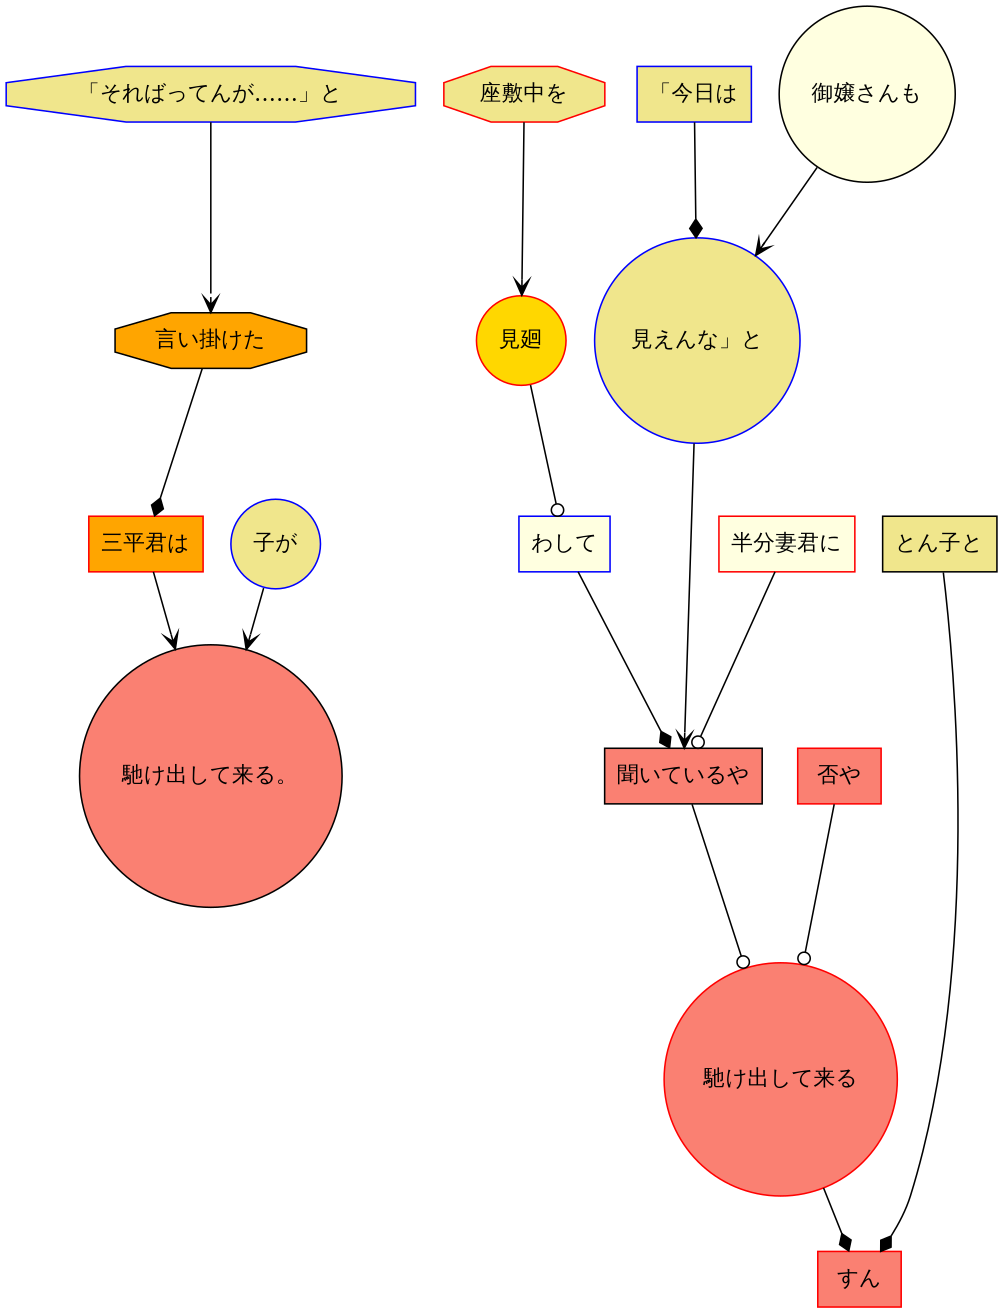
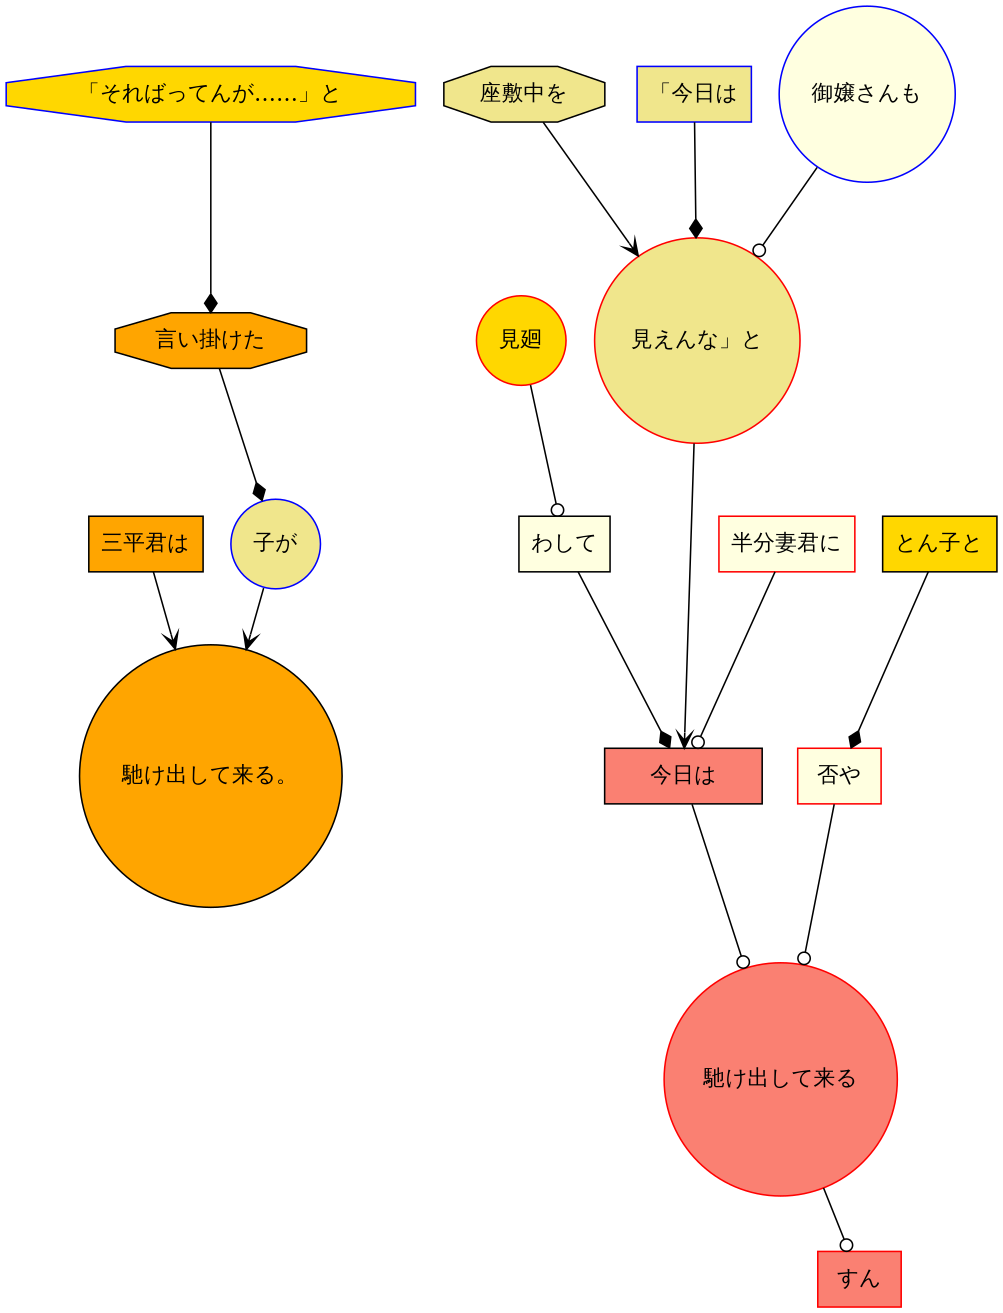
(211, 94) -> (211, 94)
(524, 94) -> (524, 94)
(867, 94) -> (867, 94)
(523, 201) -> (586, 183)
(790, 206) -> (790, 206)
(211, 208) -> (211, 208)
(697, 341) -> (697, 341)
(181, 433) -> (238, 426)
(146, 544) -> (146, 544)
(564, 544) -> (564, 544)
(940, 544) -> (940, 544)
(211, 776) -> (211, 776)
(683, 776) -> (683, 776)
(839, 776) -> (839, 776)
(956, 908) -> (893, 651)
(834, 1214) -> (834, 1214)
